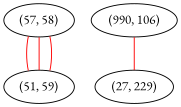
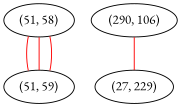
(39, 20) -> (39, 20)
(134, 20) -> (134, 20)
